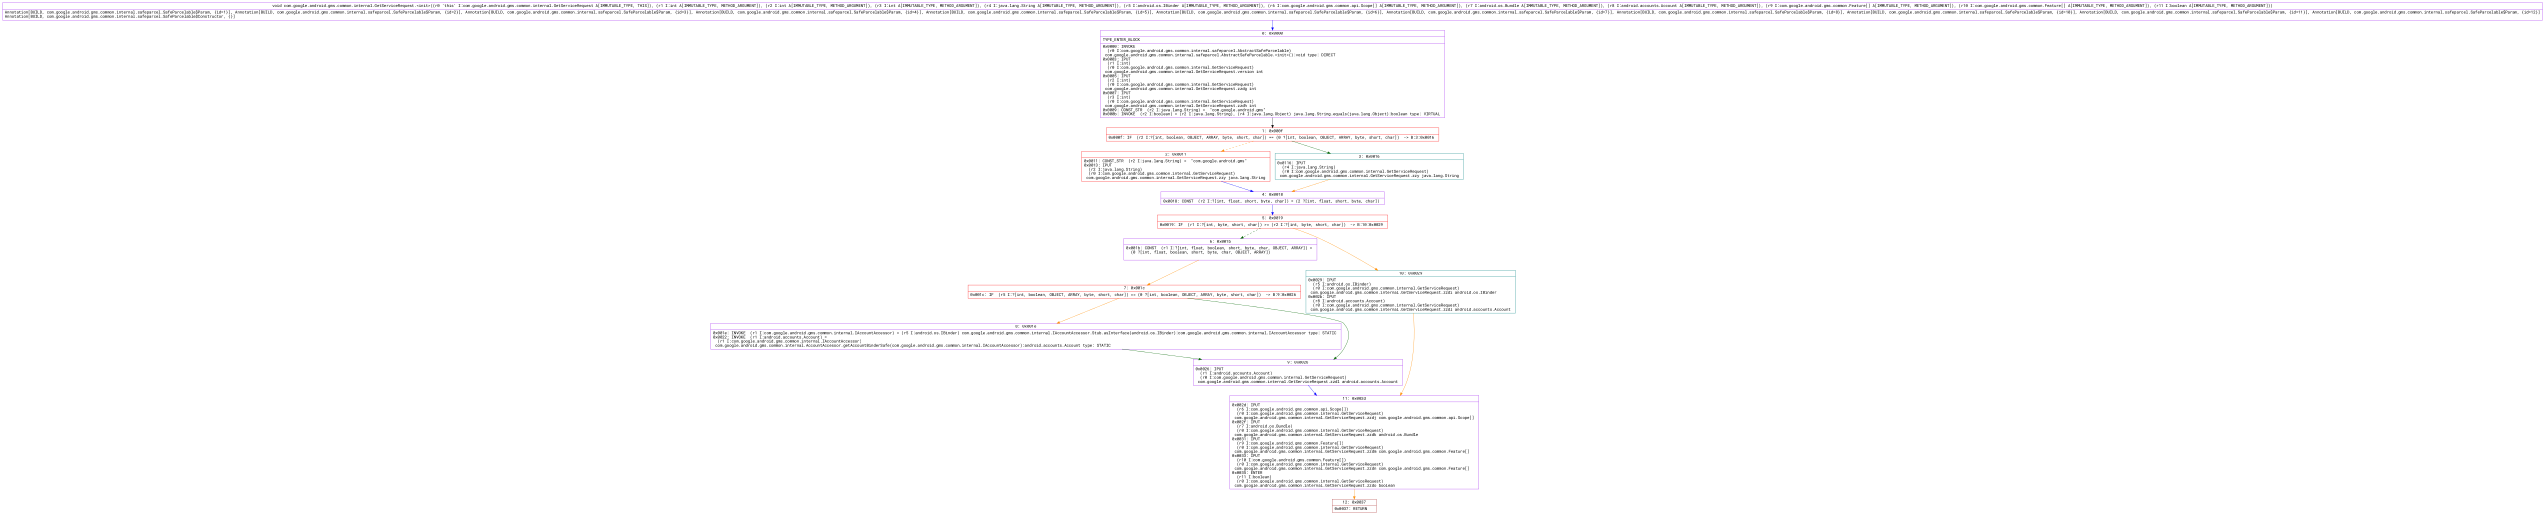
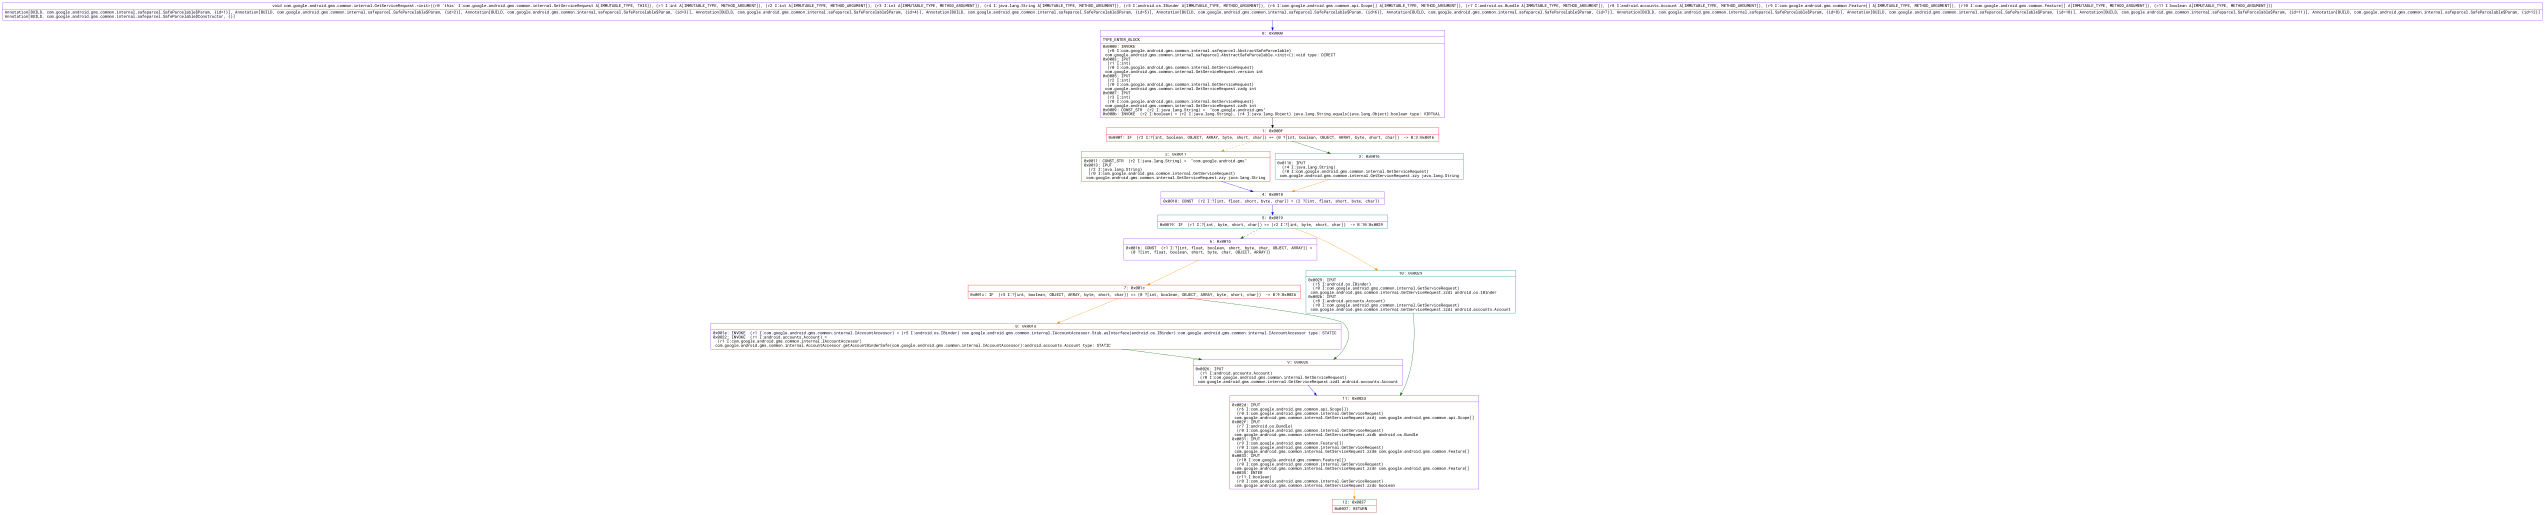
(1273, 222) -> (1273, 222)
(1413, 354) -> (1413, 354)
